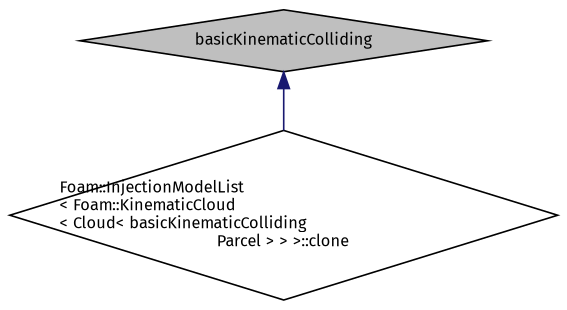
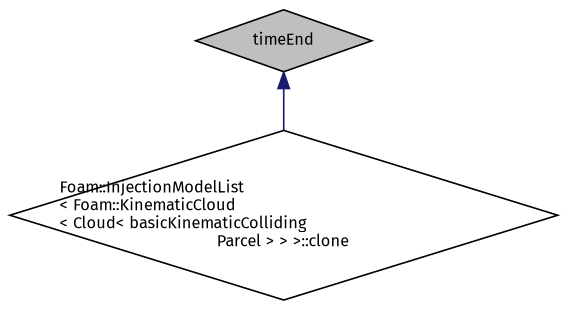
(284, 41) -> (284, 41)
